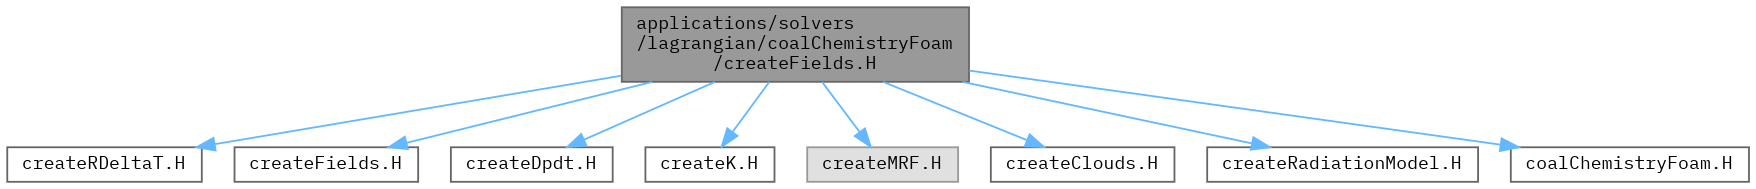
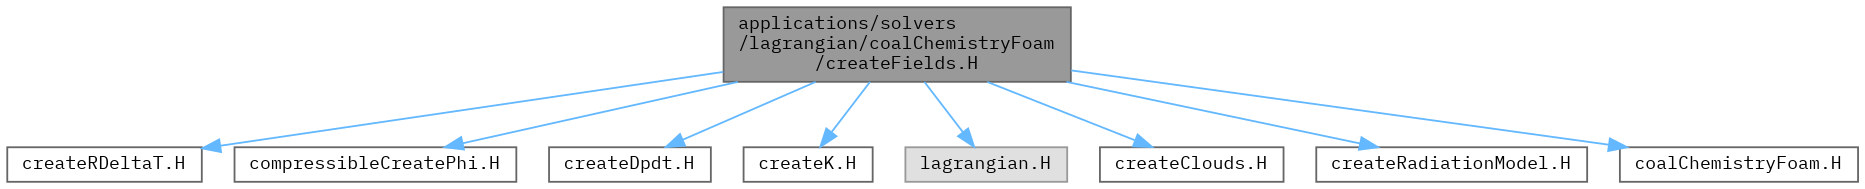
(326, 165) -> (375, 165)
(883, 165) -> (986, 165)
